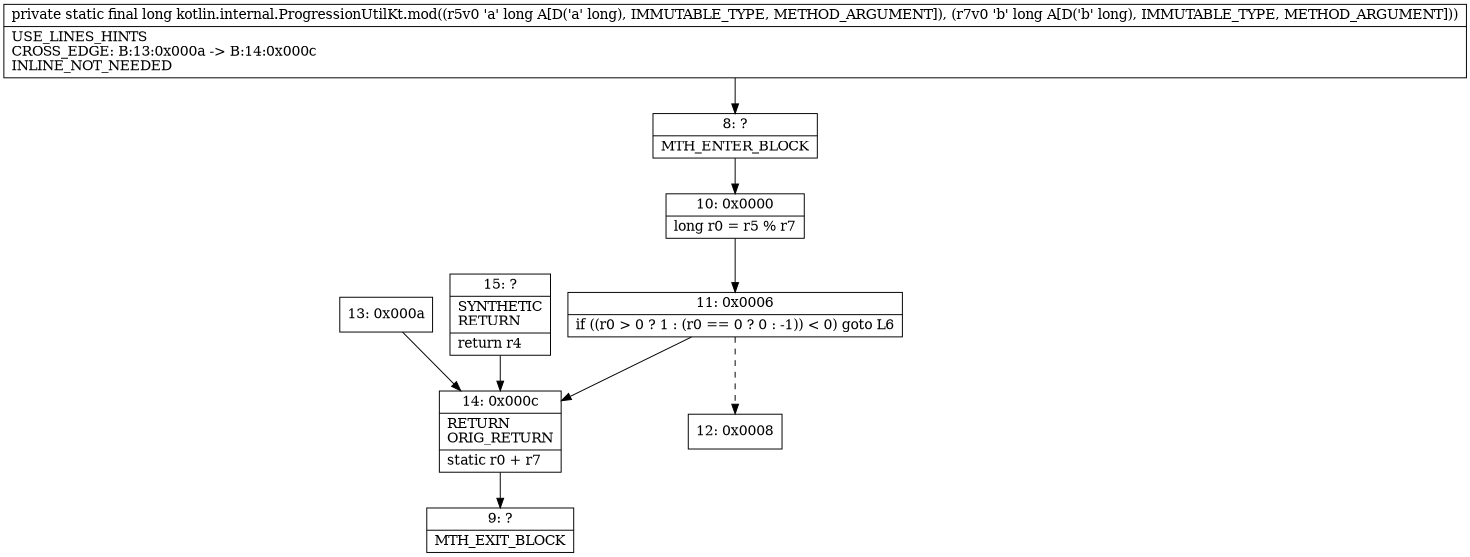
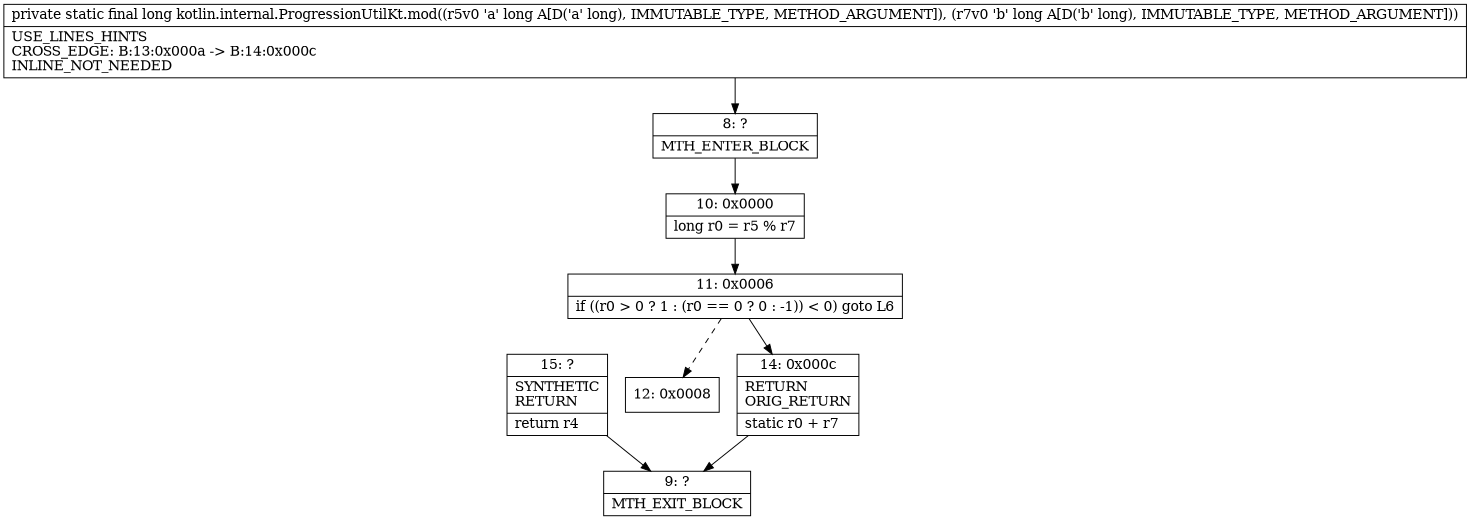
(386, 315) -> none
(500, 368) -> (625, 450)
